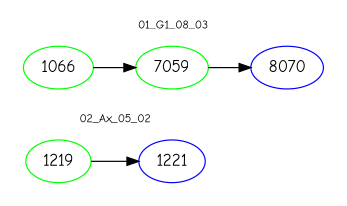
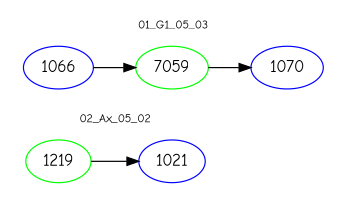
(174, 26) -> (174, 26)
(58, 68) -> (58, 68)
(287, 68) -> (287, 68)
(172, 161) -> (172, 161)
